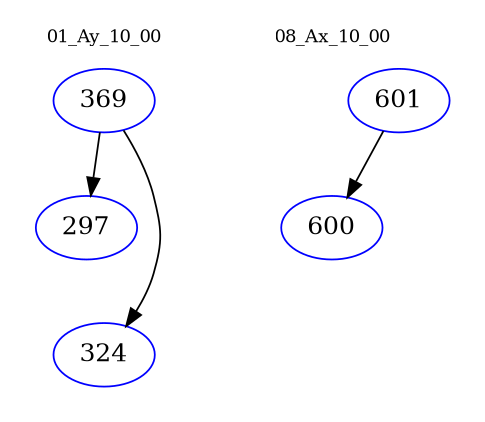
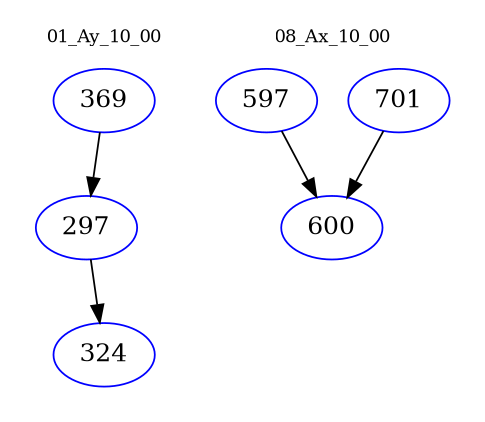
none -> (267, 101)
(399, 101) -> (399, 101)
(159, 220) -> (94, 282)
